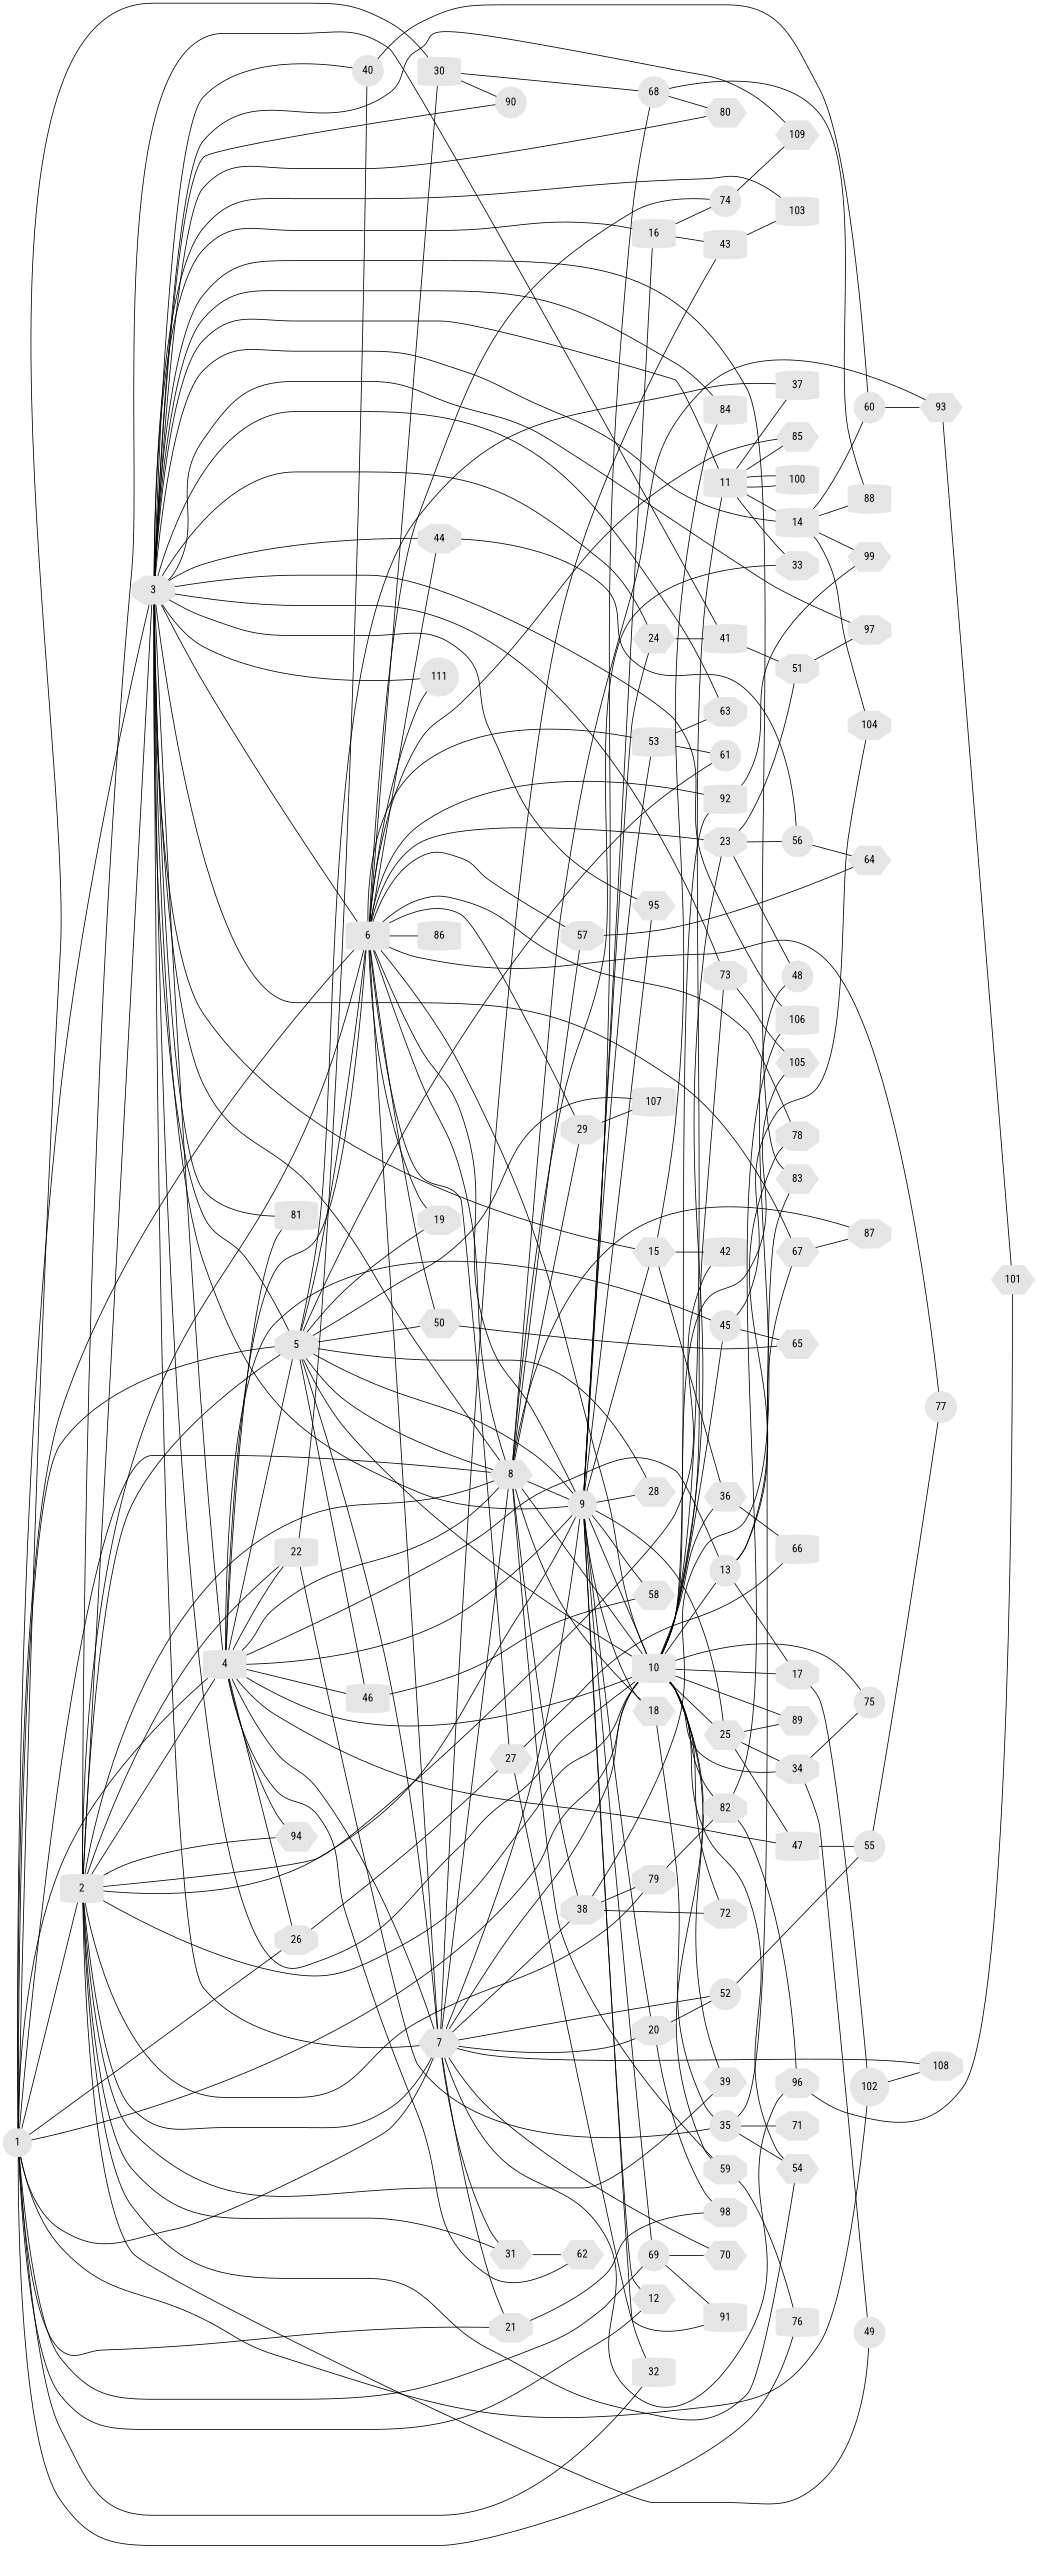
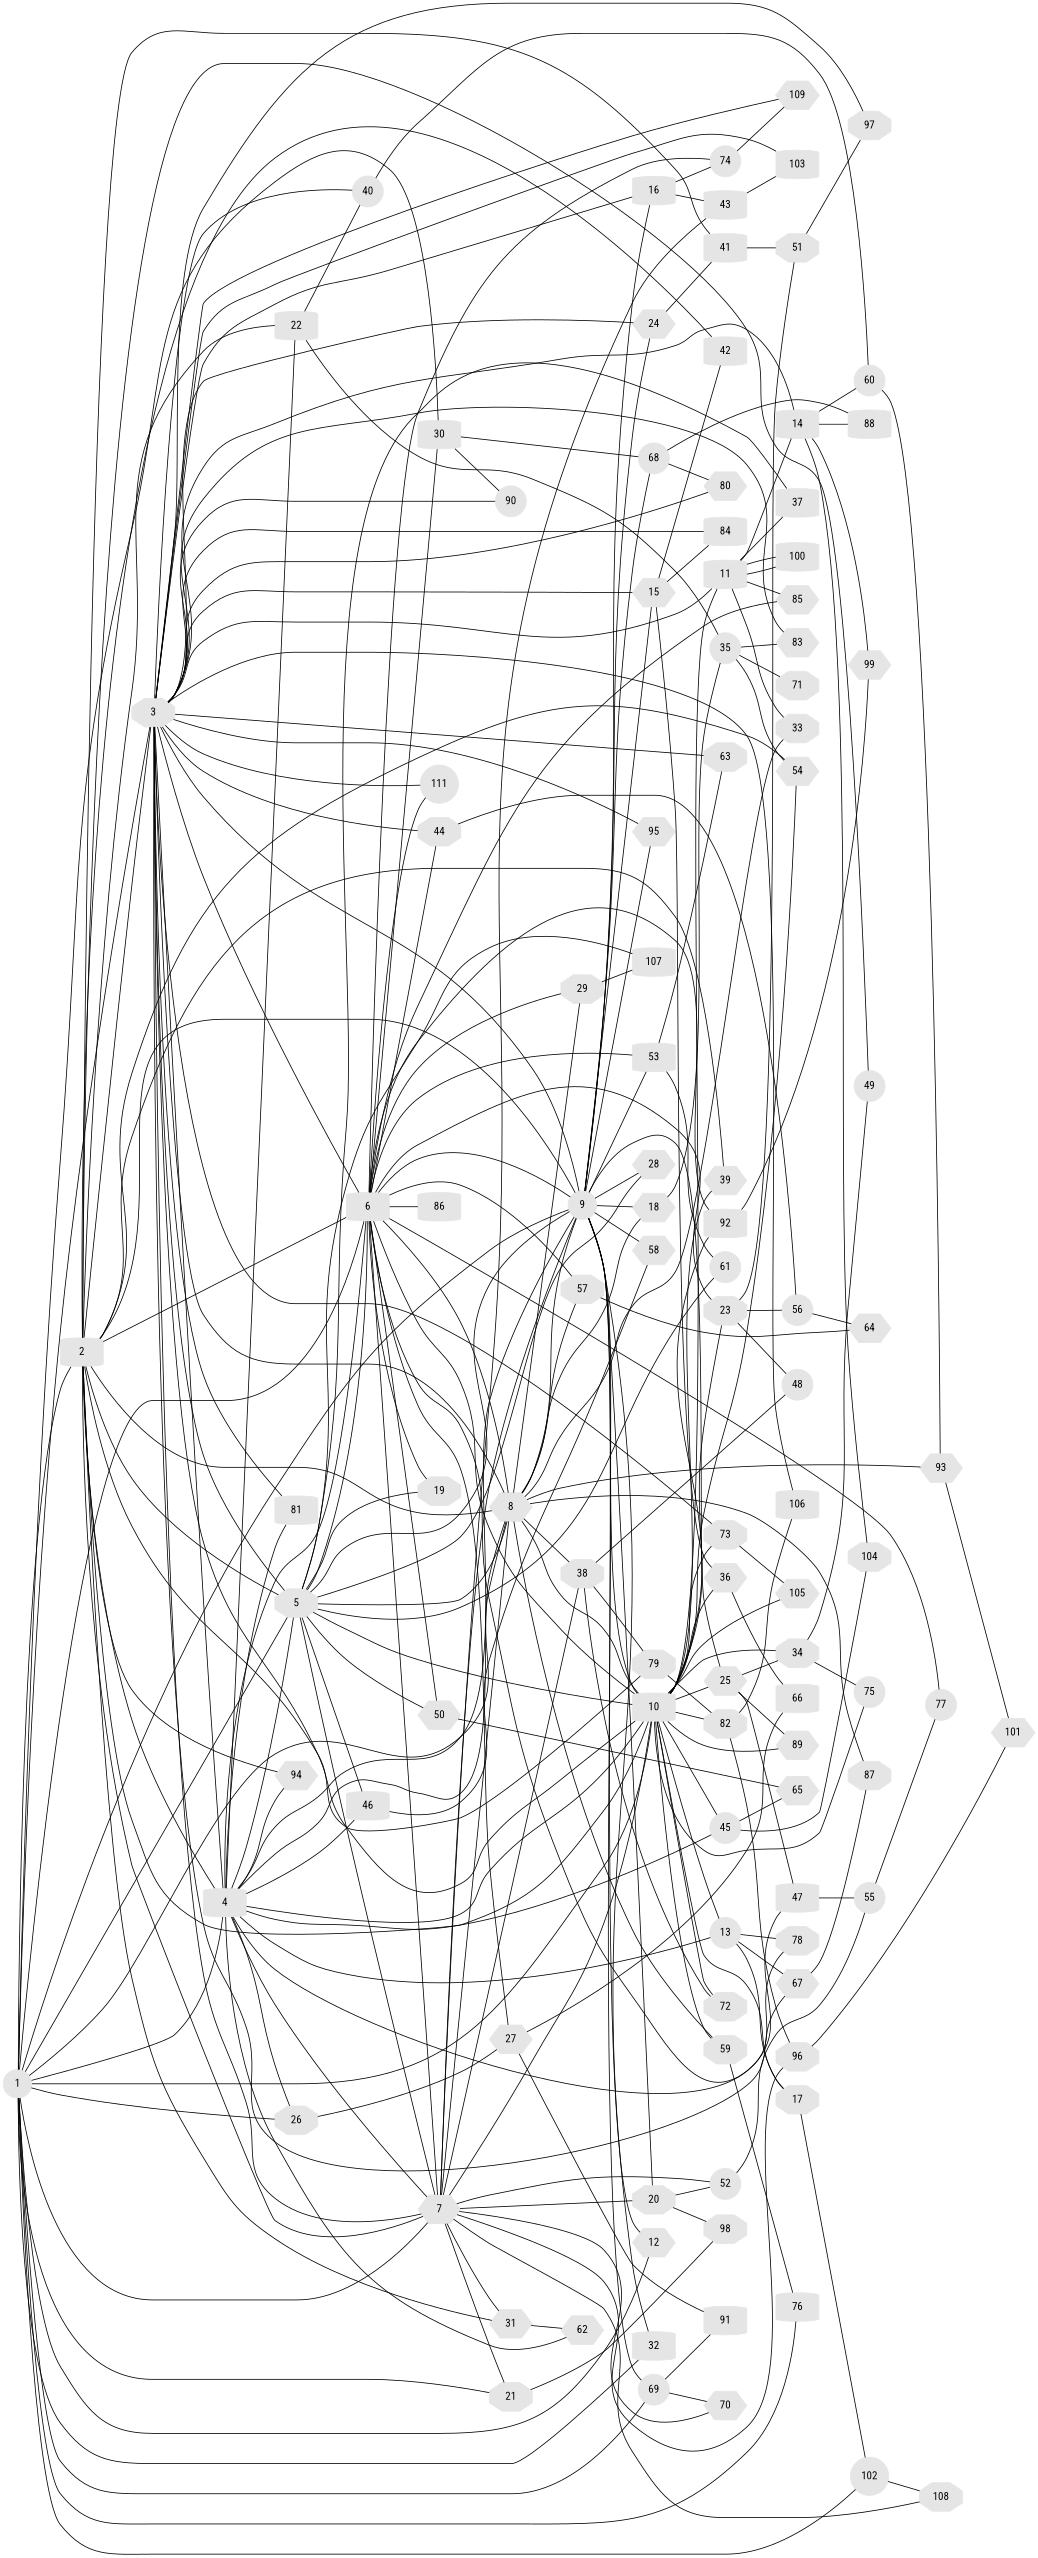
none -> (194, 1632)
